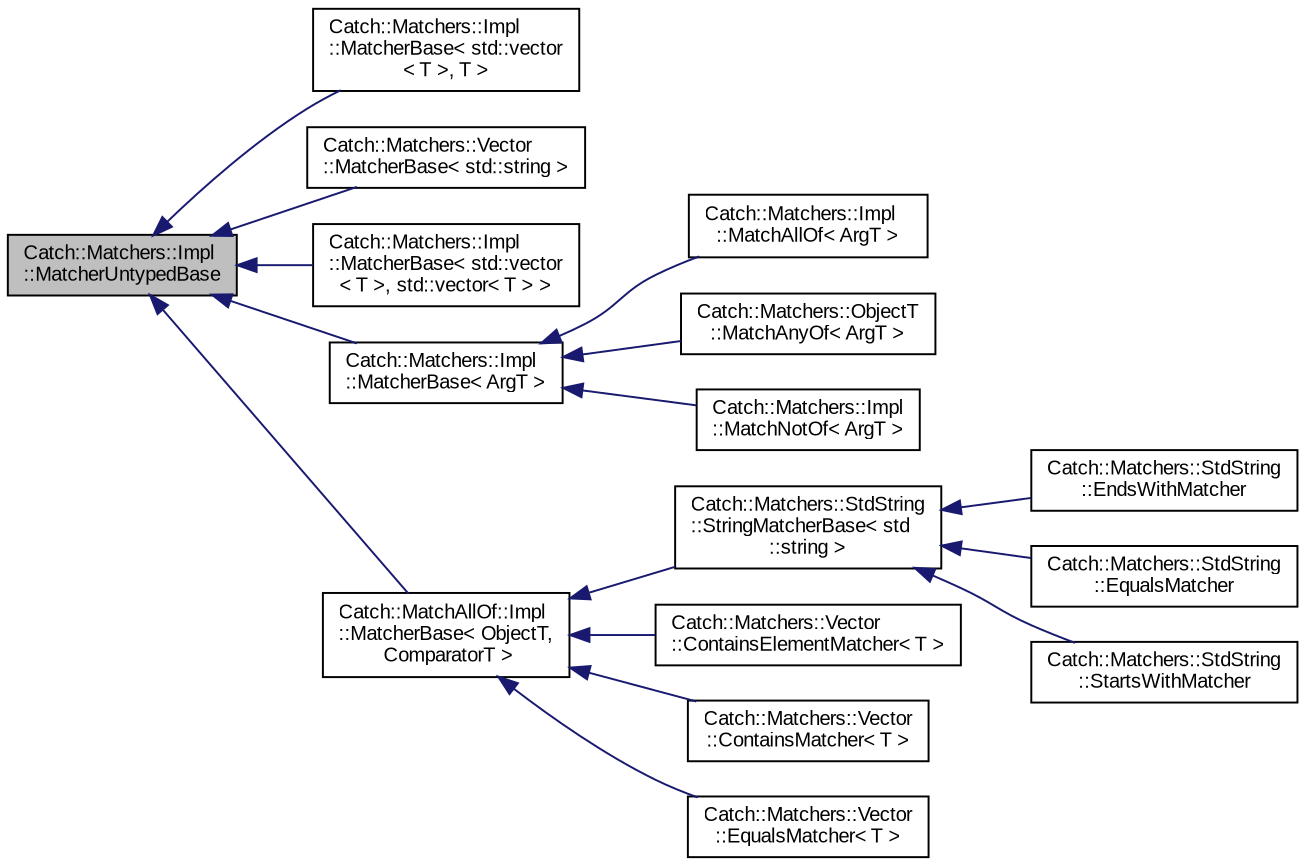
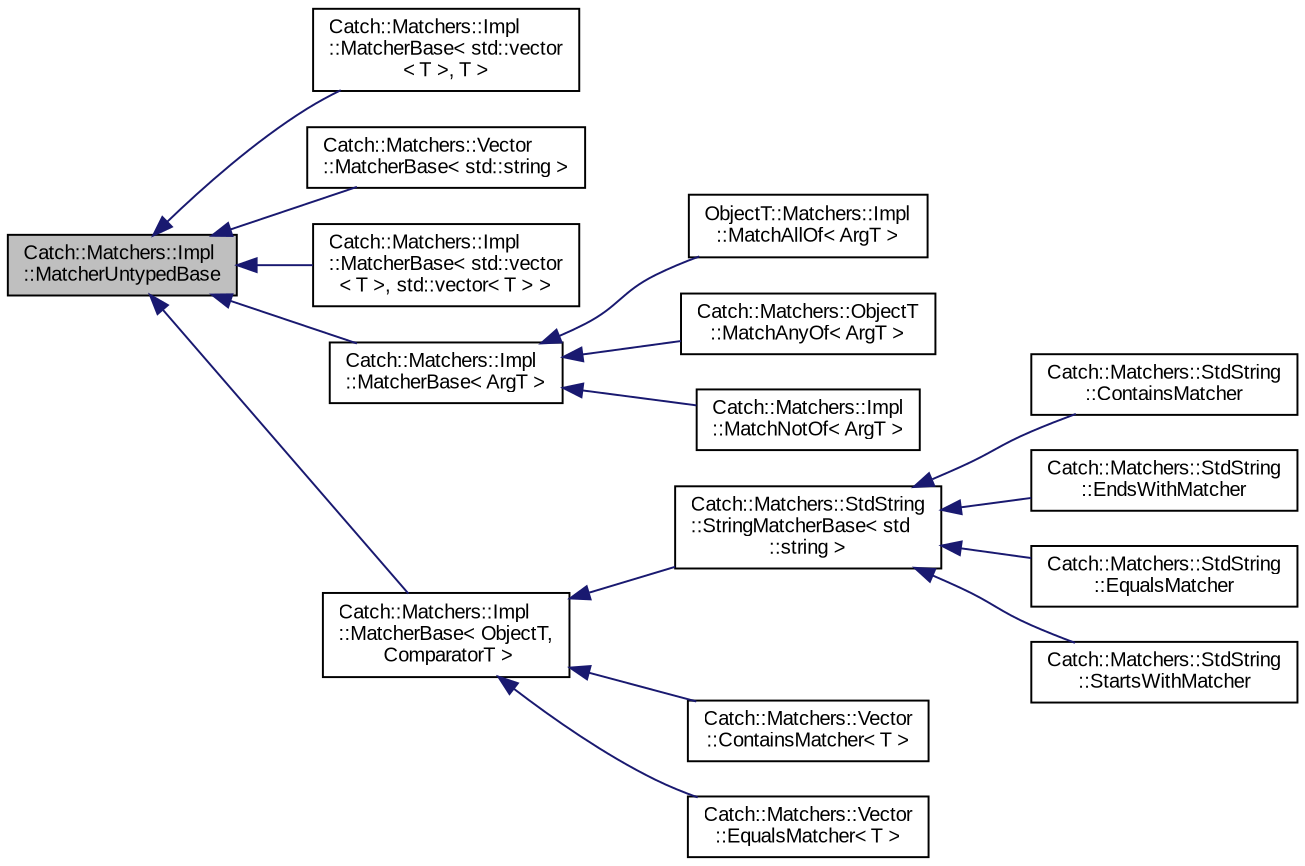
(808, 226) -> (808, 226)
none -> (1164, 385)
(446, 635) -> (446, 635)
(808, 635) -> none
